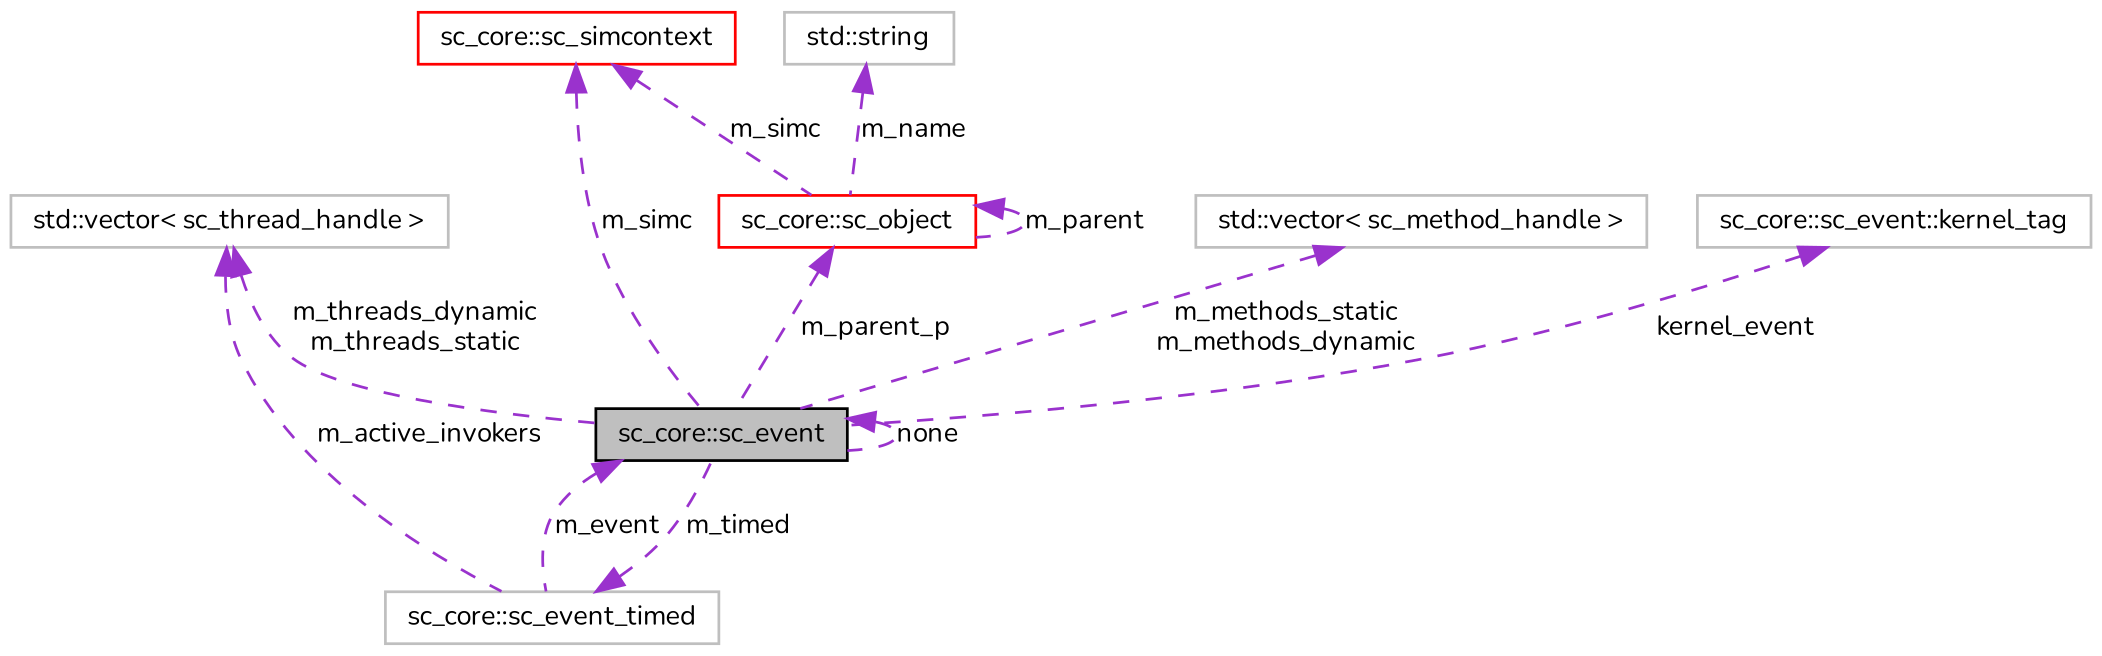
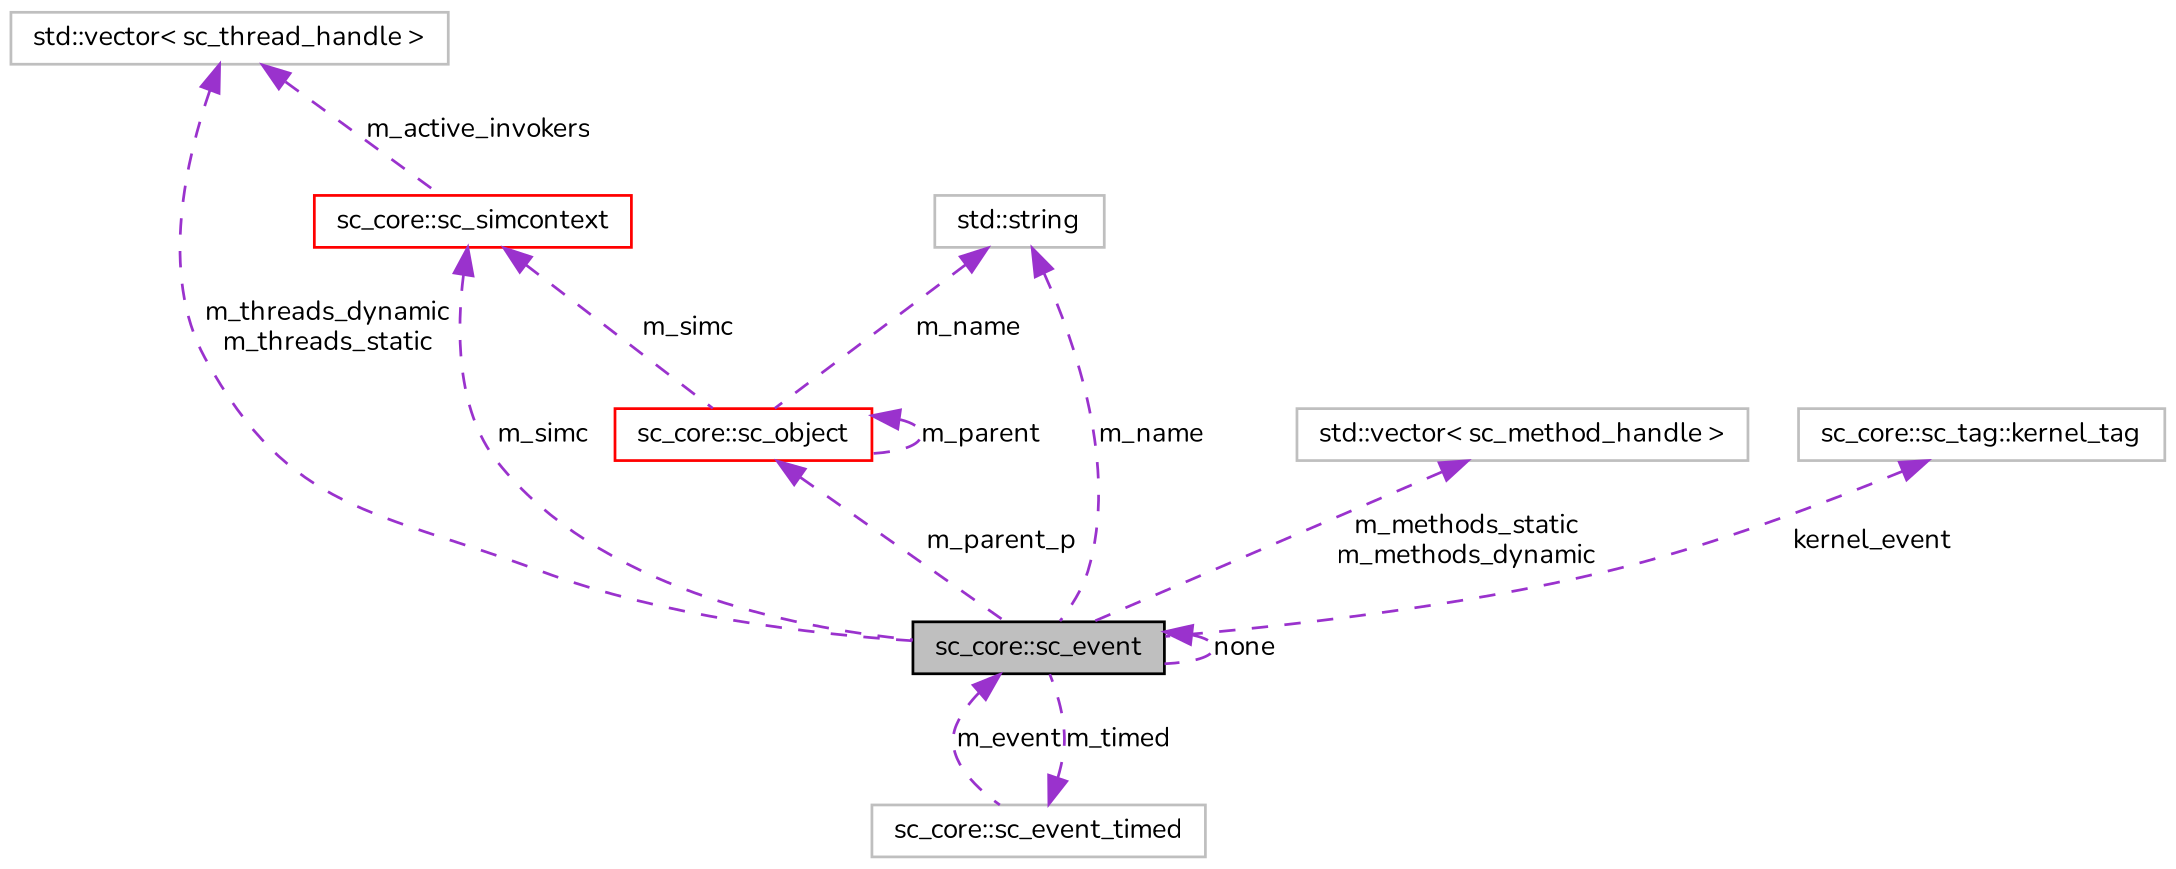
(1894, 221) -> (1982, 435)
none -> (1096, 448)
(322, 466) -> (363, 138)
